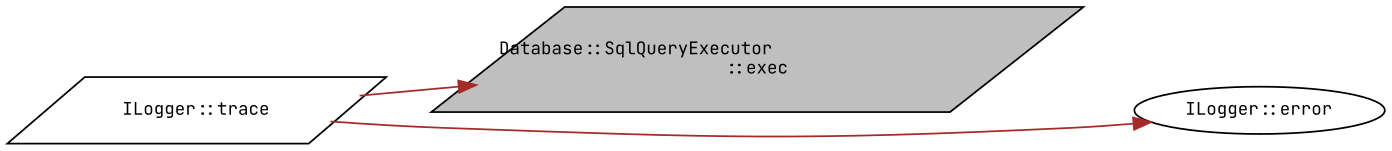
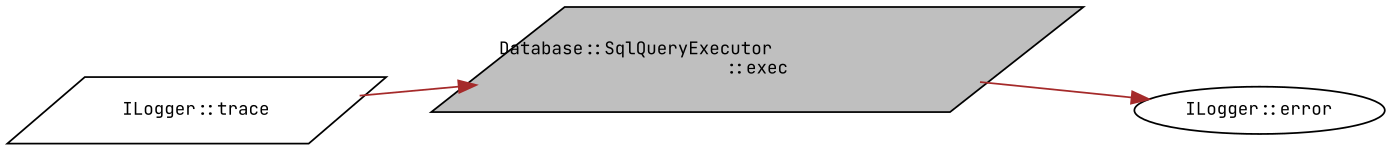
(732, 136) -> (1056, 90)
